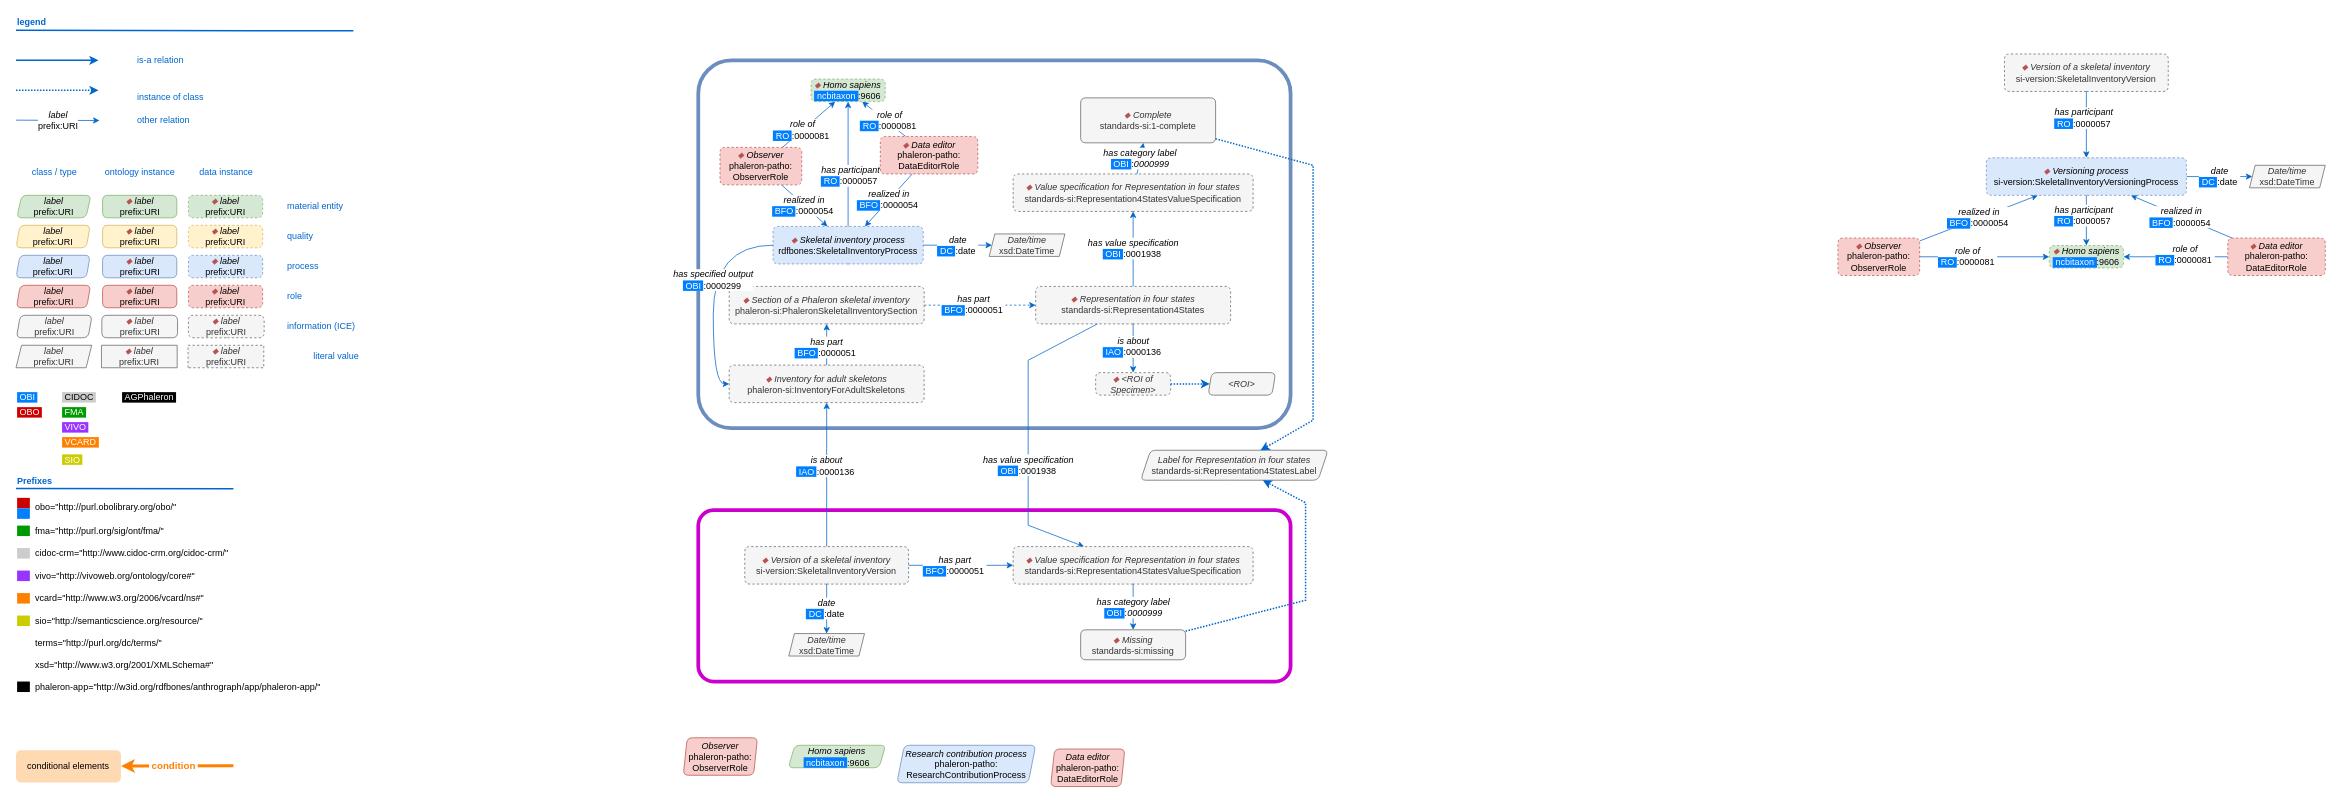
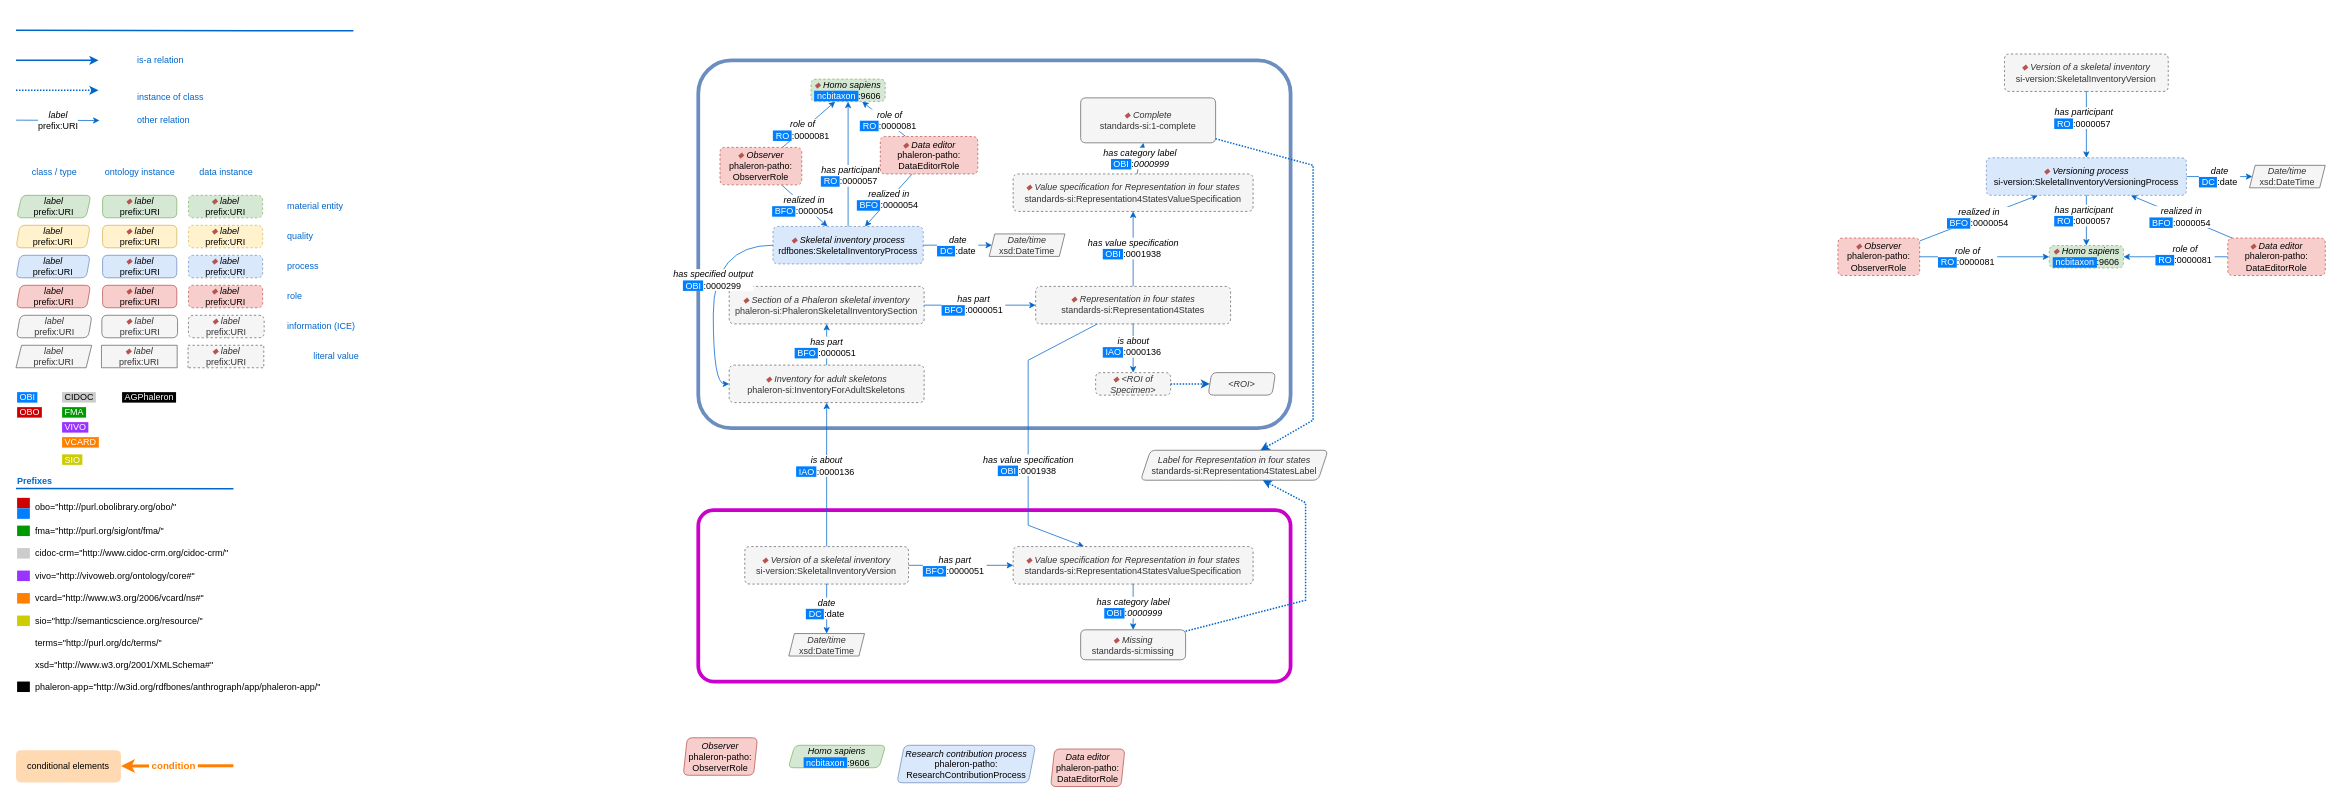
(34, 23) -> none
(1016, 305) -> (1016, 305)
